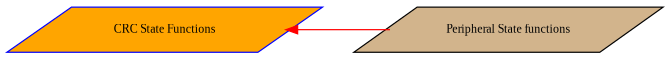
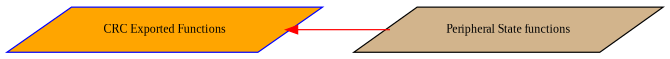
(165, 30) -> (165, 30)
